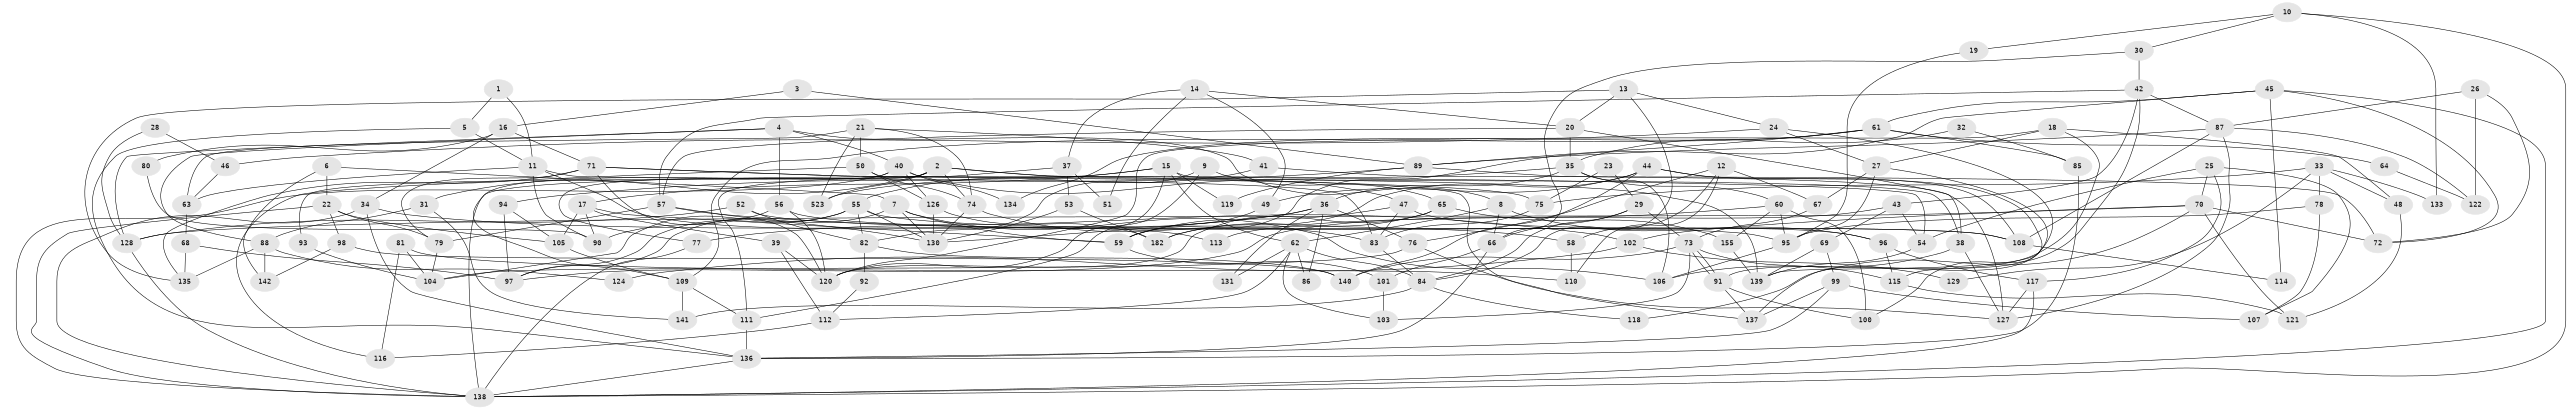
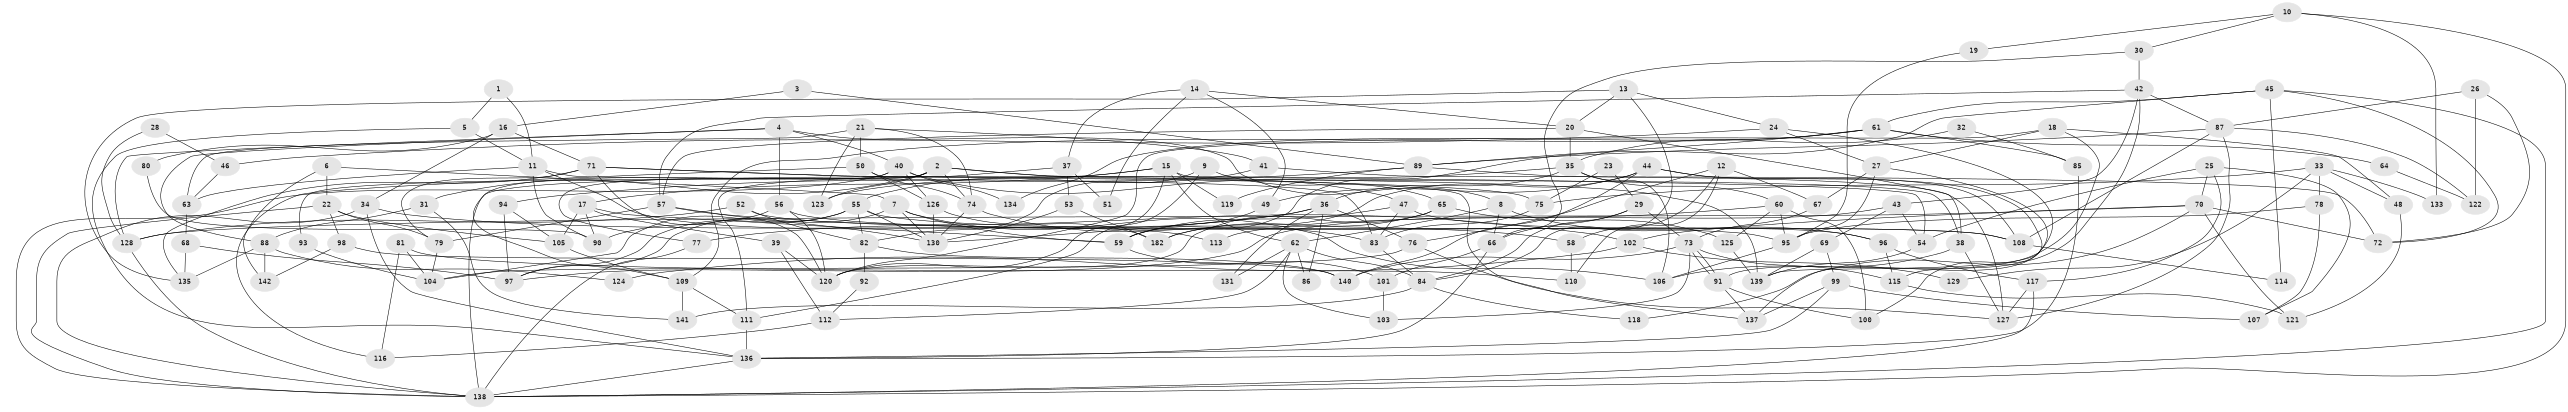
(818, 205) -> (818, 205)
(1727, 243) -> (1727, 243)
